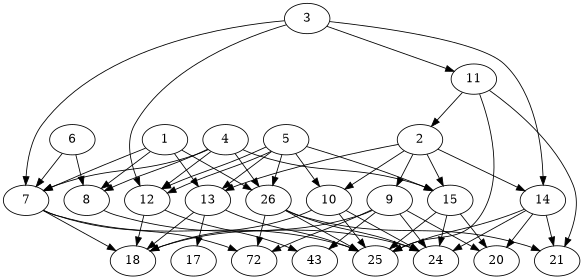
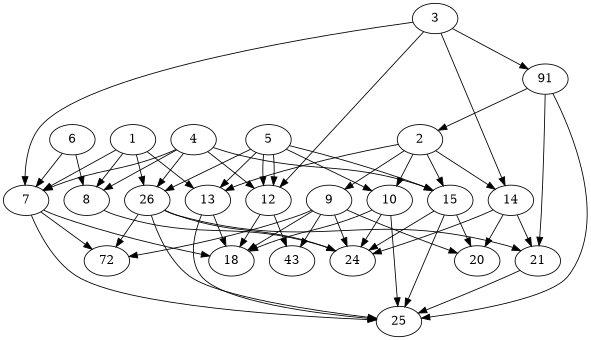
(474, 79) -> (545, 79)
(482, 224) -> (473, 291)
(194, 261) -> none
